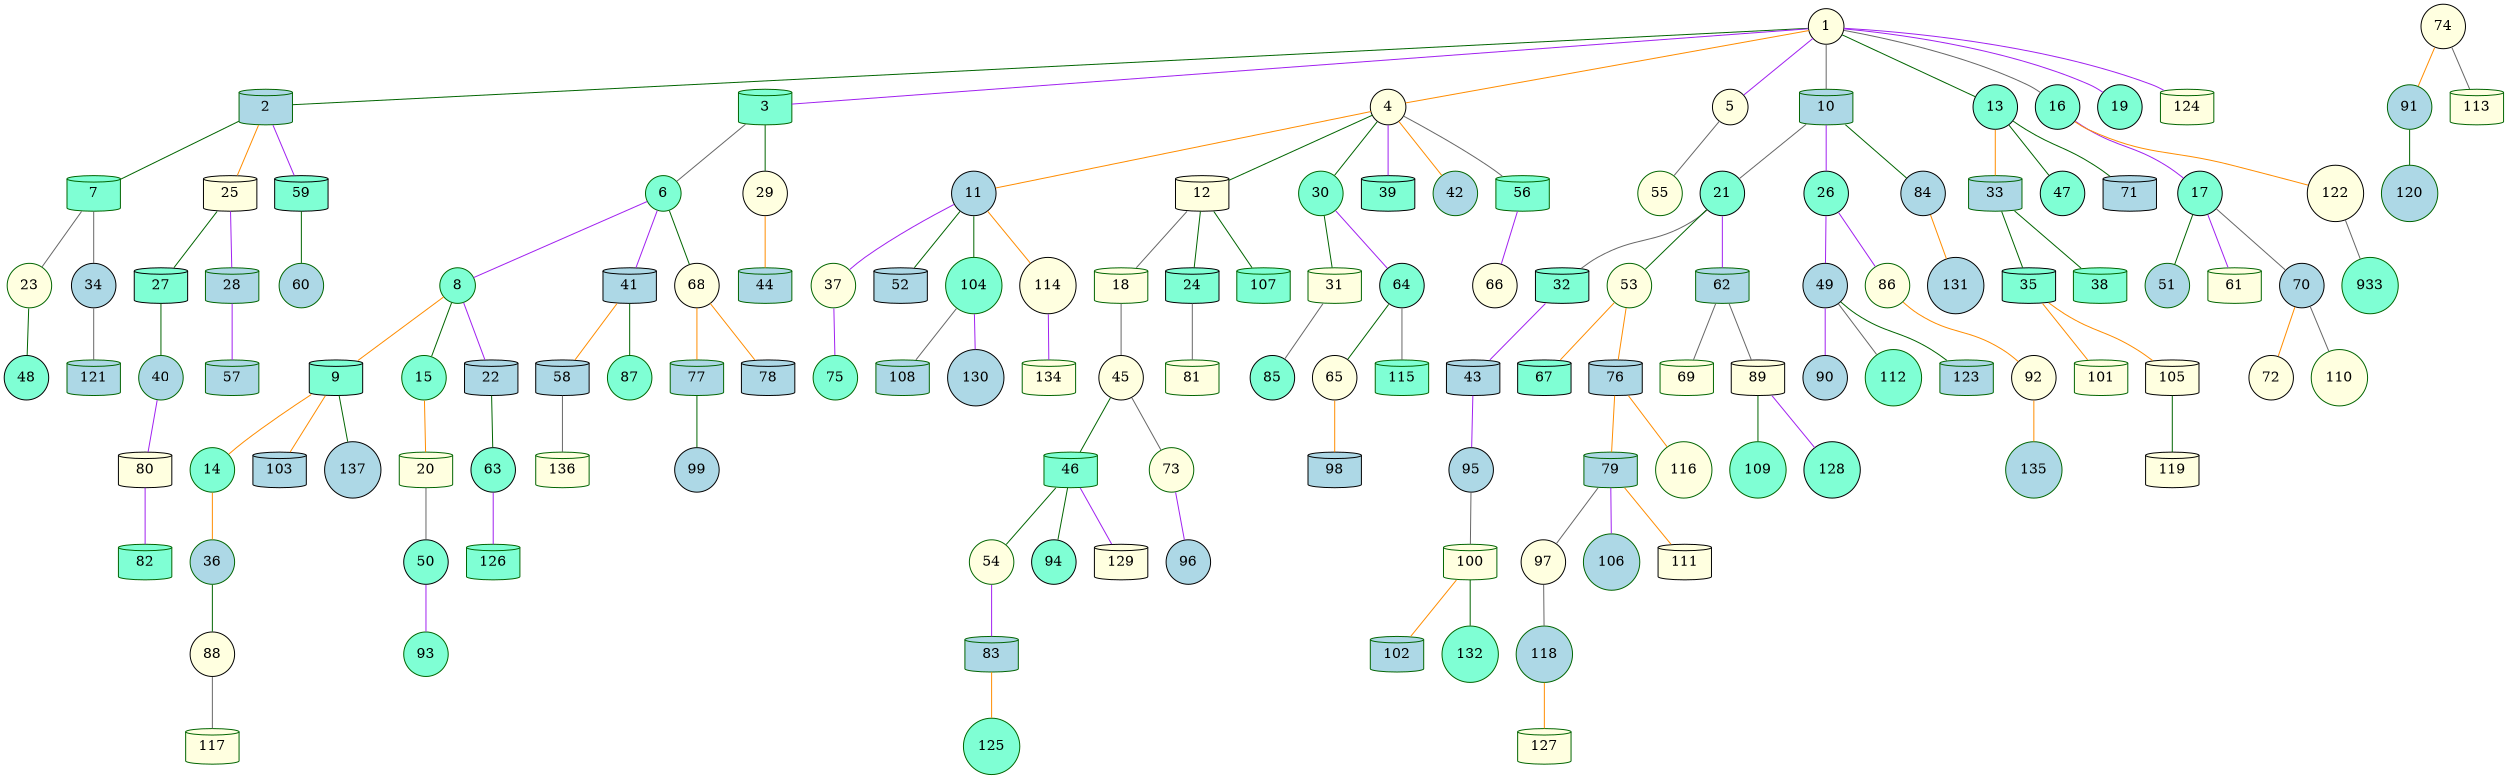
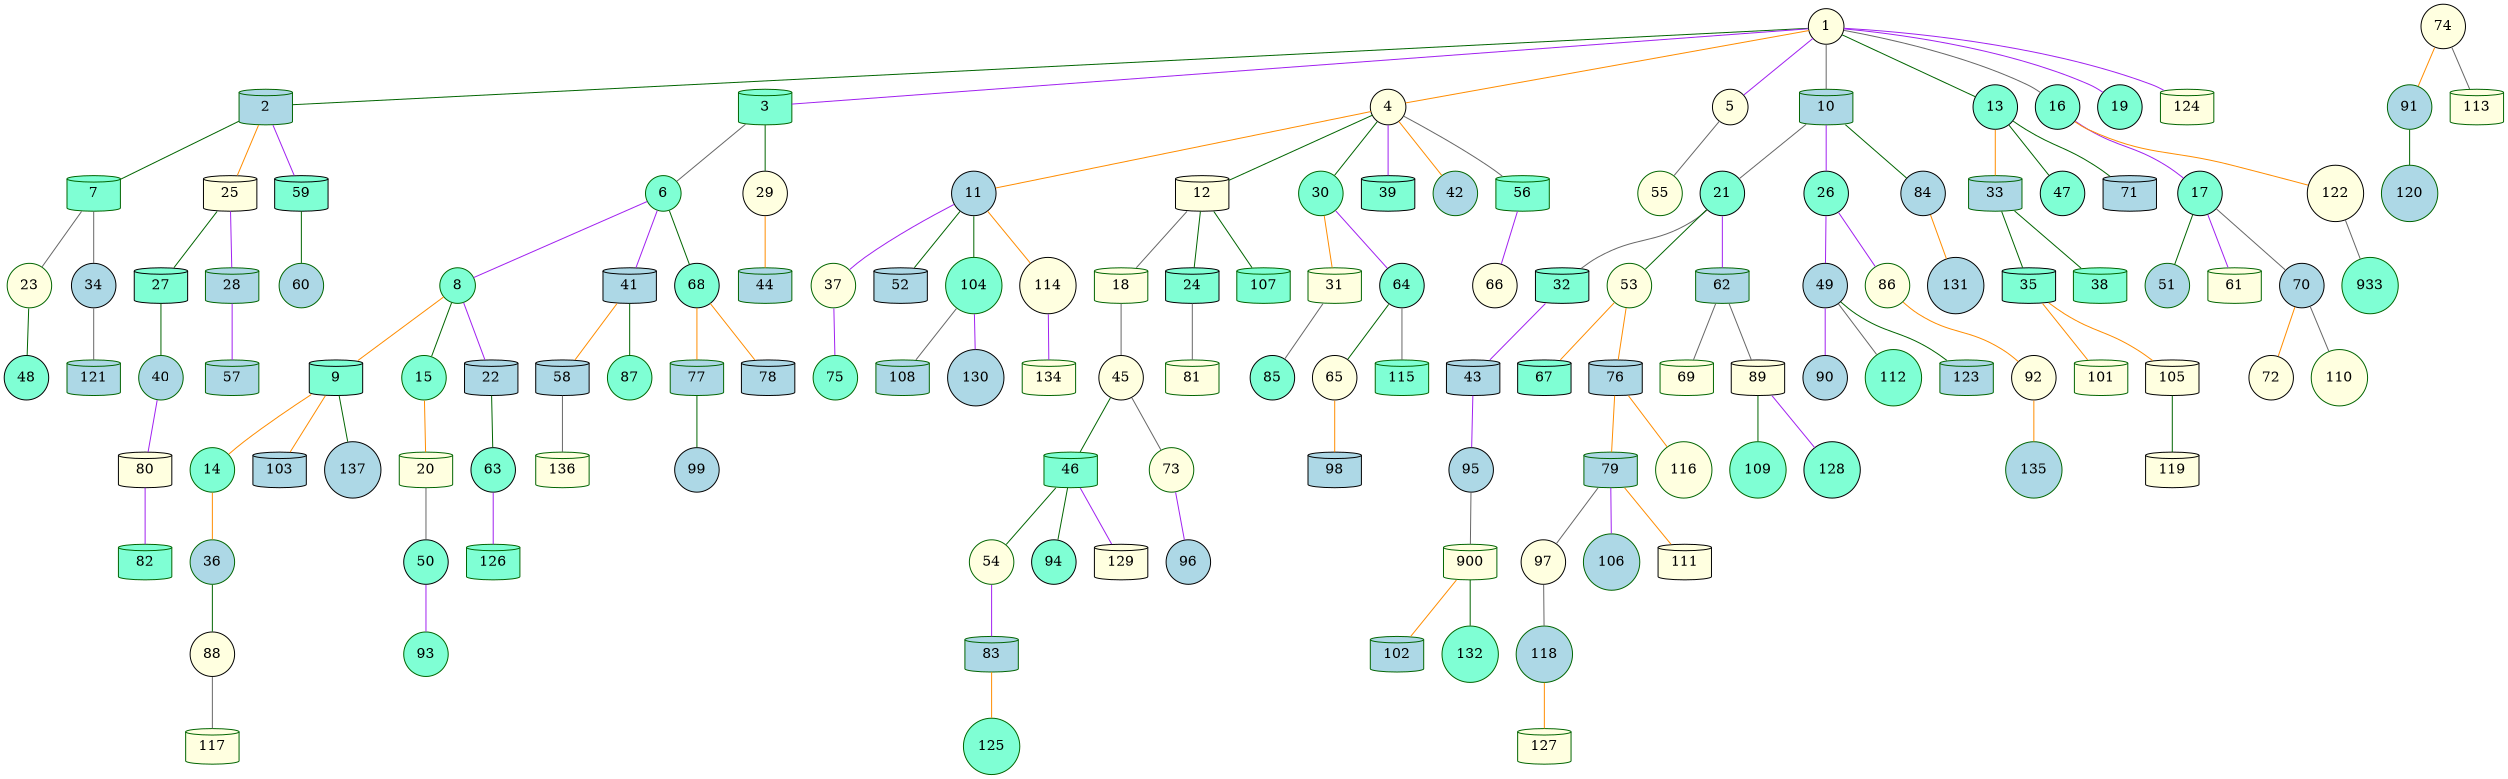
(1328, 242) -> (1328, 242)
(697, 286) -> (697, 286)
(1470, 562) -> (1470, 562)
